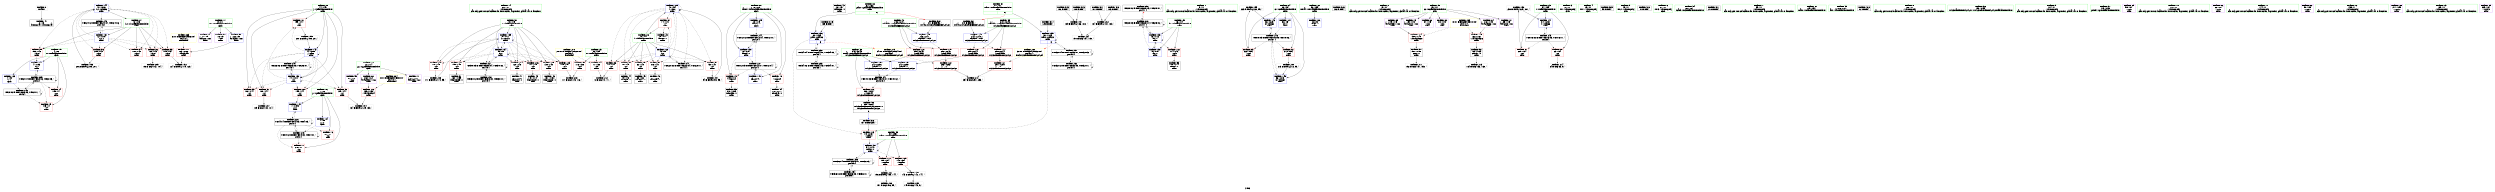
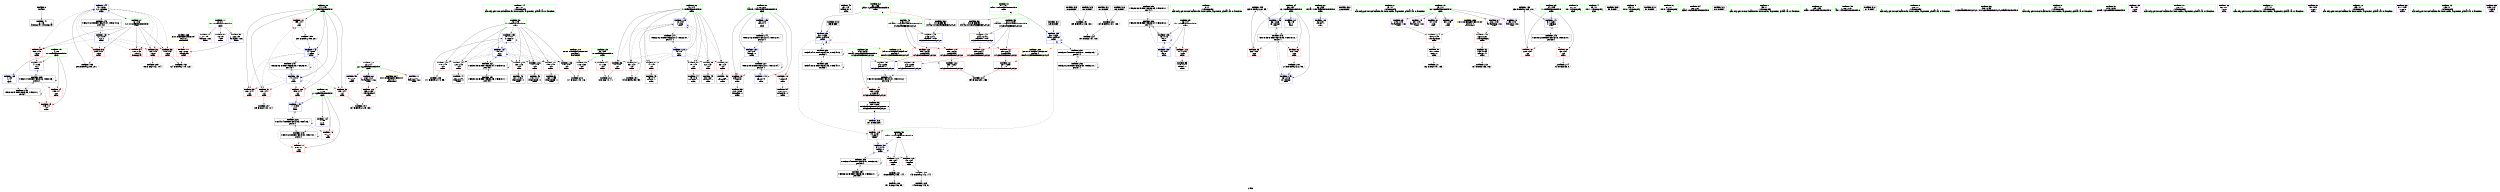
(655, 30) -> (651, 25)
(137, 55) -> (137, 55)
